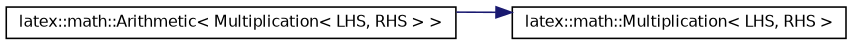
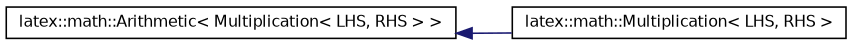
(476, 12) -> (492, 33)
